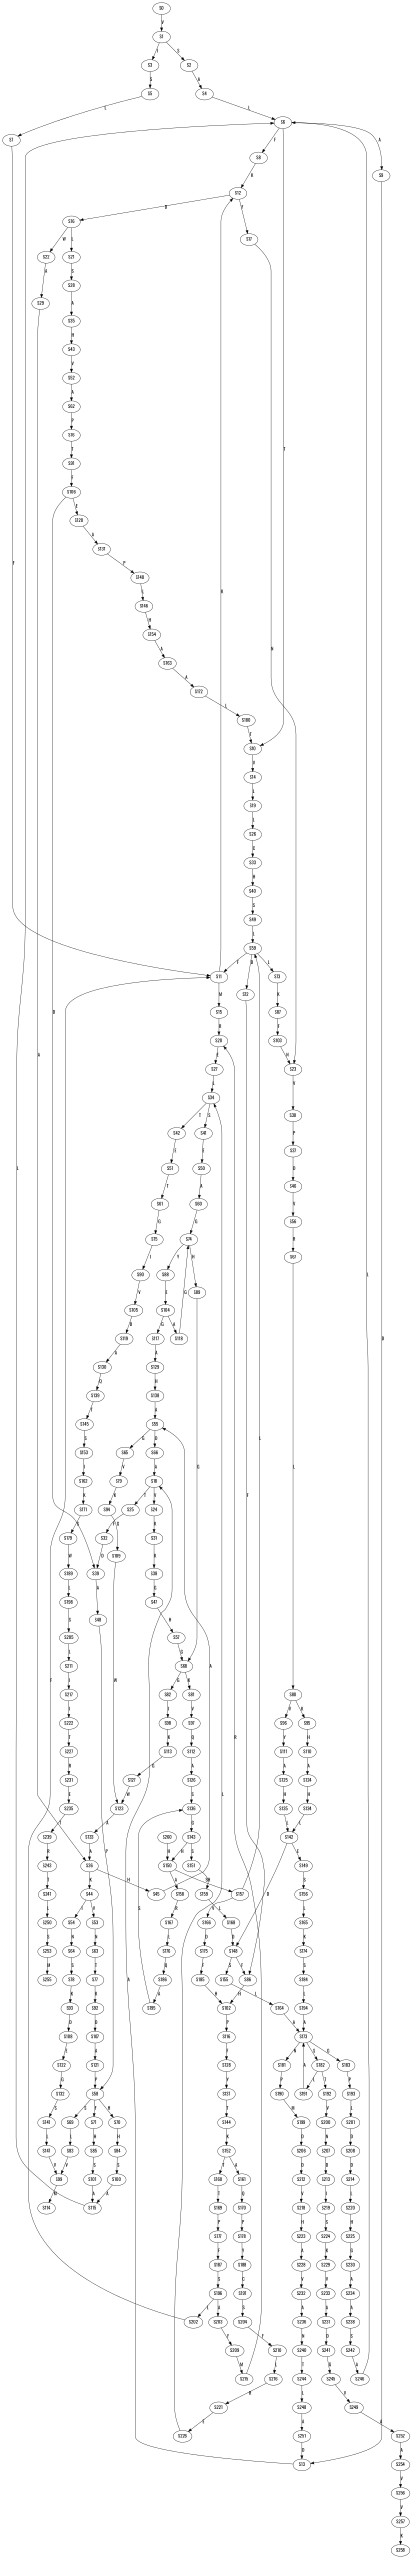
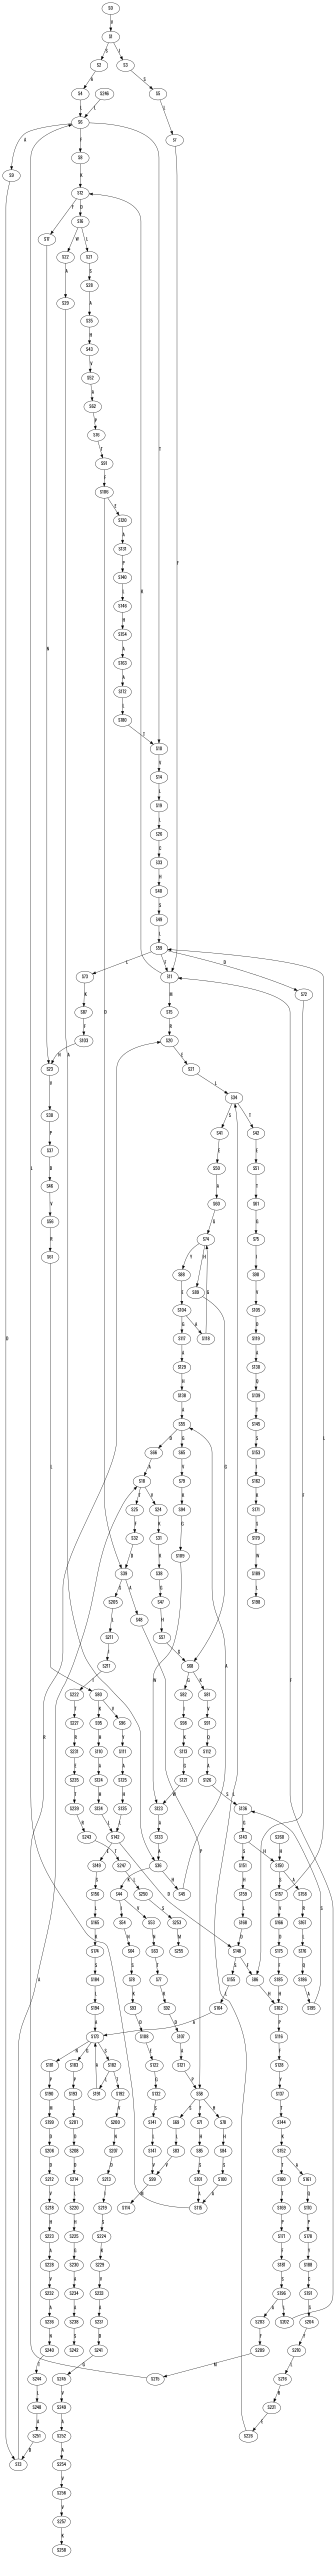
(69, 1619) -> (119, 1587)
(355, 2363) -> none
